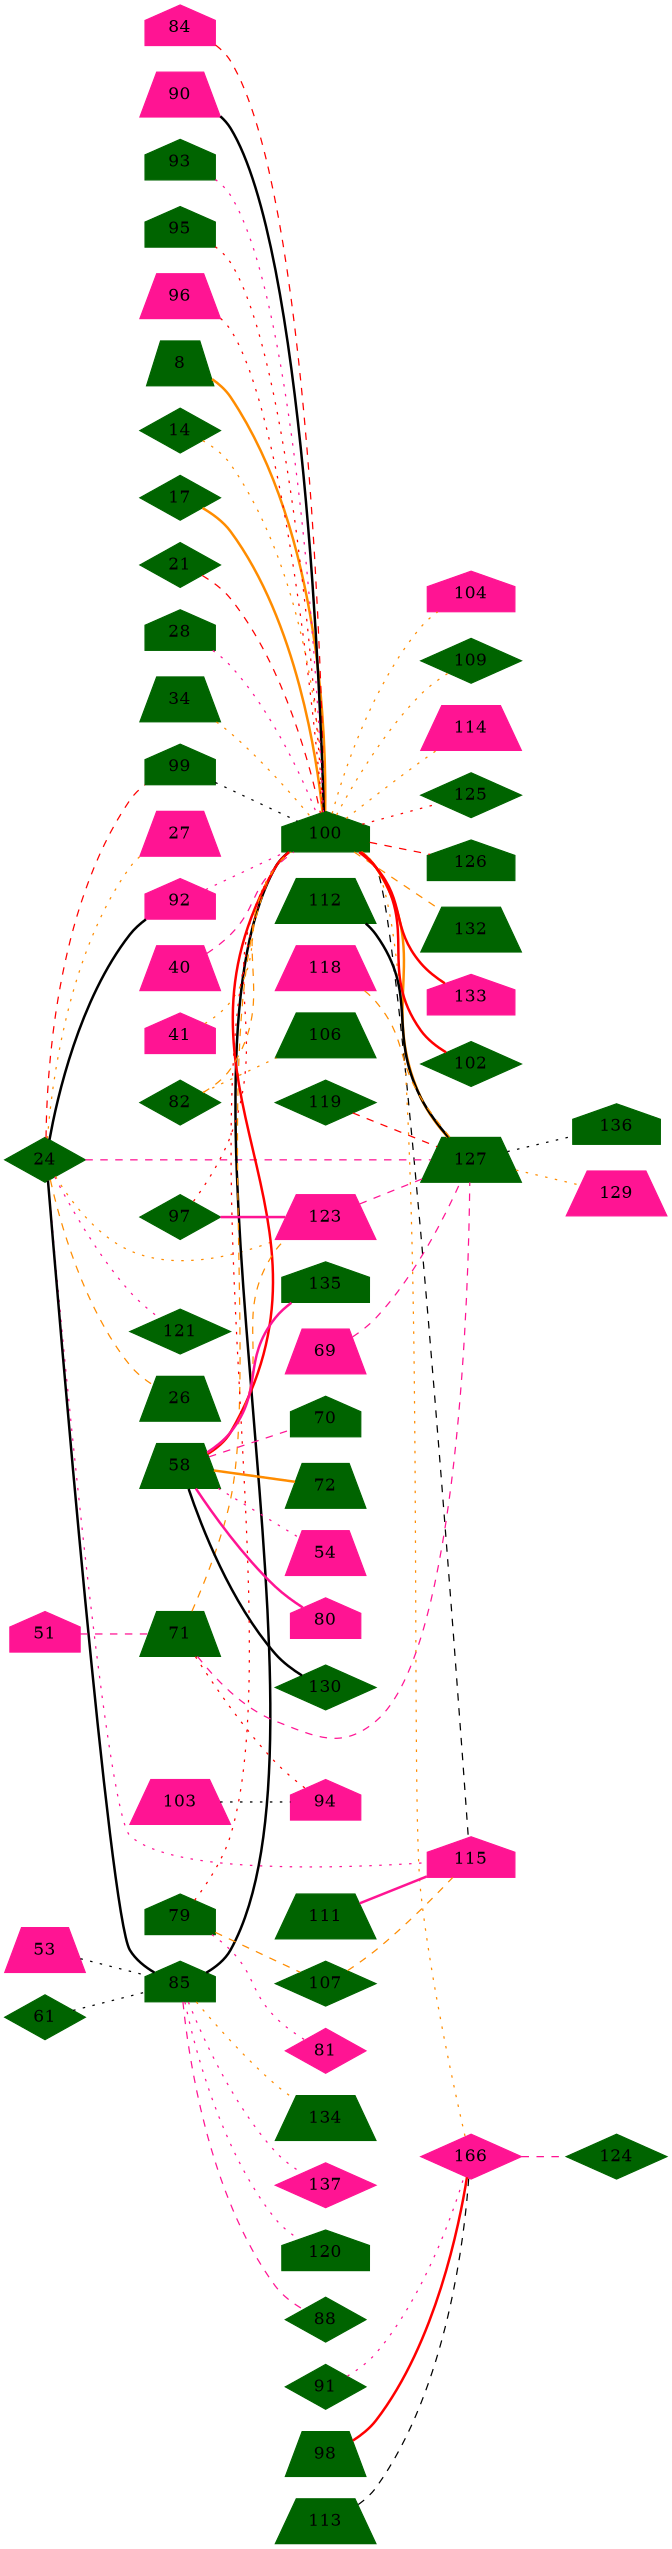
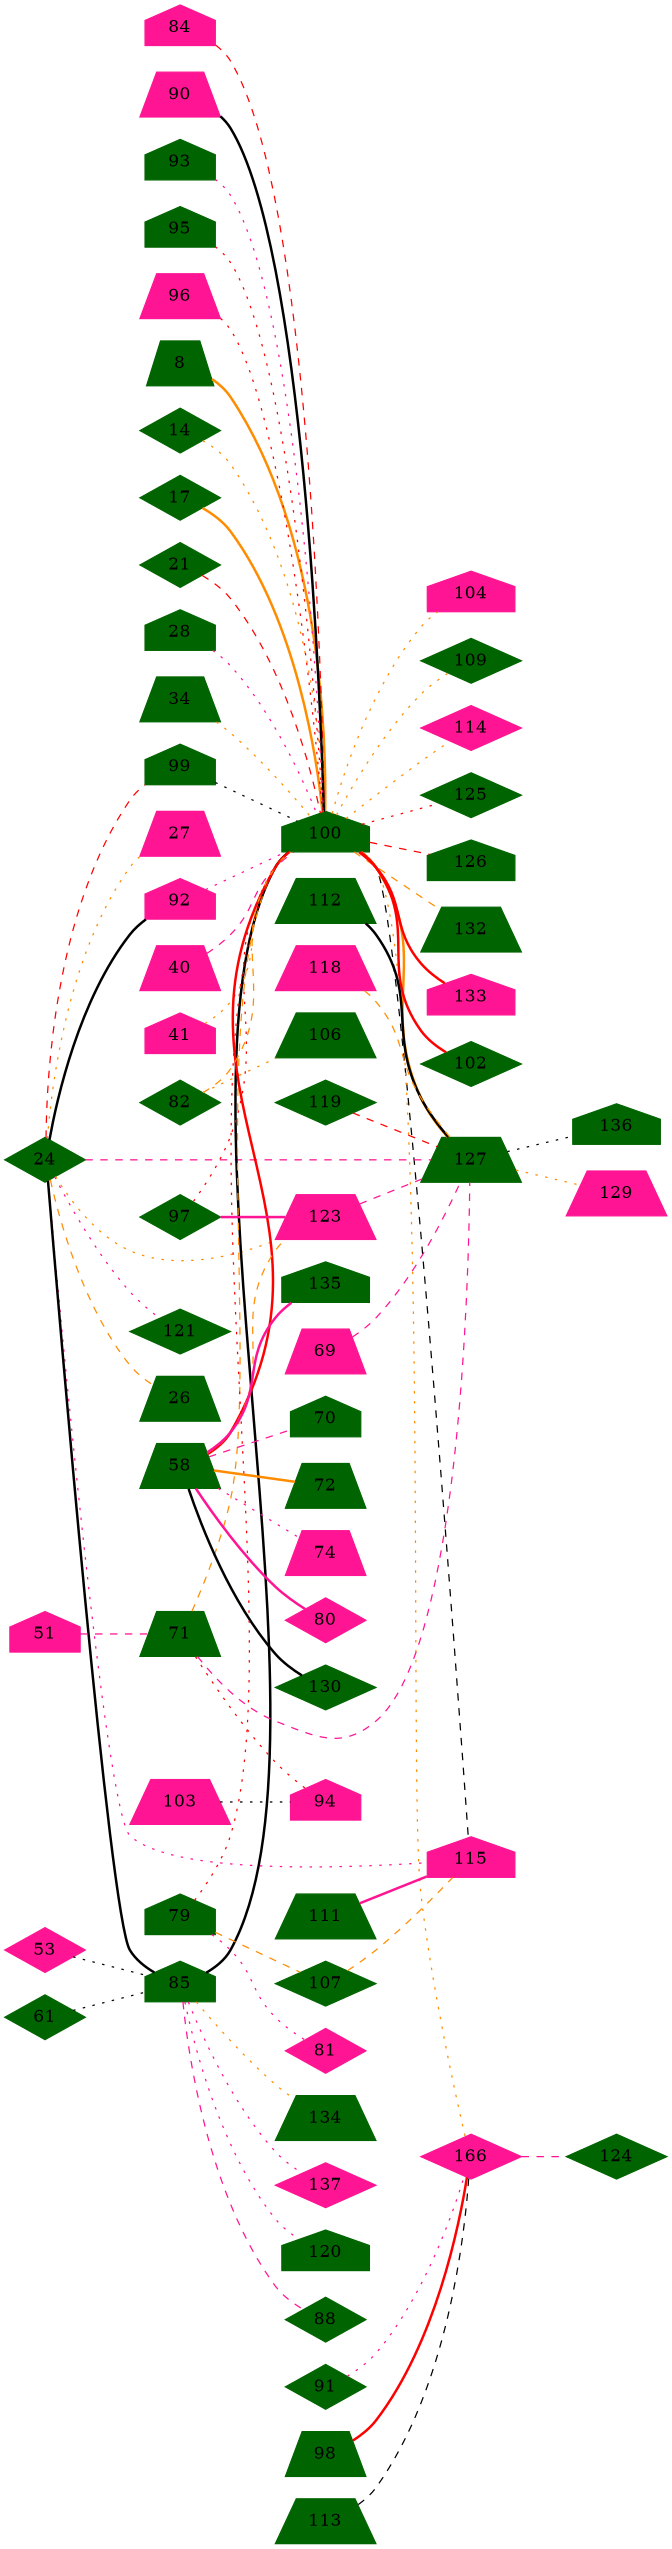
(471, 728) -> (471, 728)
(326, 1553) -> (326, 1553)
(326, 1620) -> (326, 1620)
(45, 1950) -> (45, 1950)
